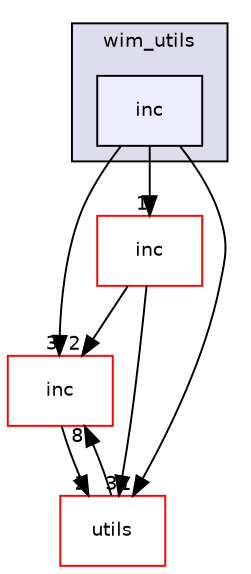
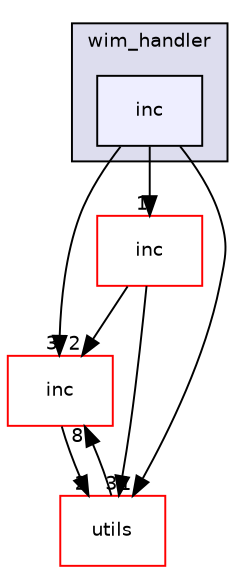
(150, 42) -> (150, 42)
